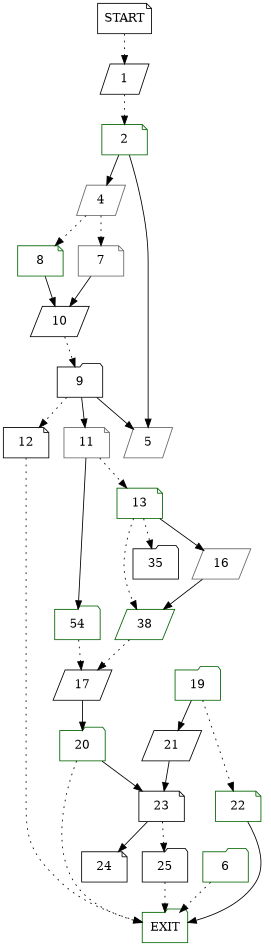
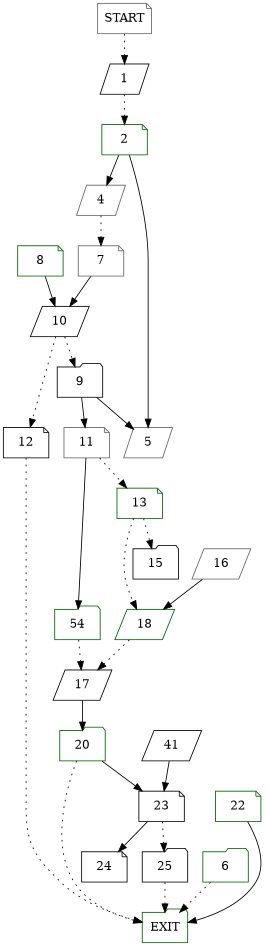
(125, 19) -> (125, 19)
(74, 228) -> none
(56, 409) -> (44, 378)
(178, 532) -> none
(156, 564) -> (156, 564)
(145, 625) -> (145, 625)
(198, 685) -> none
(172, 746) -> (172, 746)
